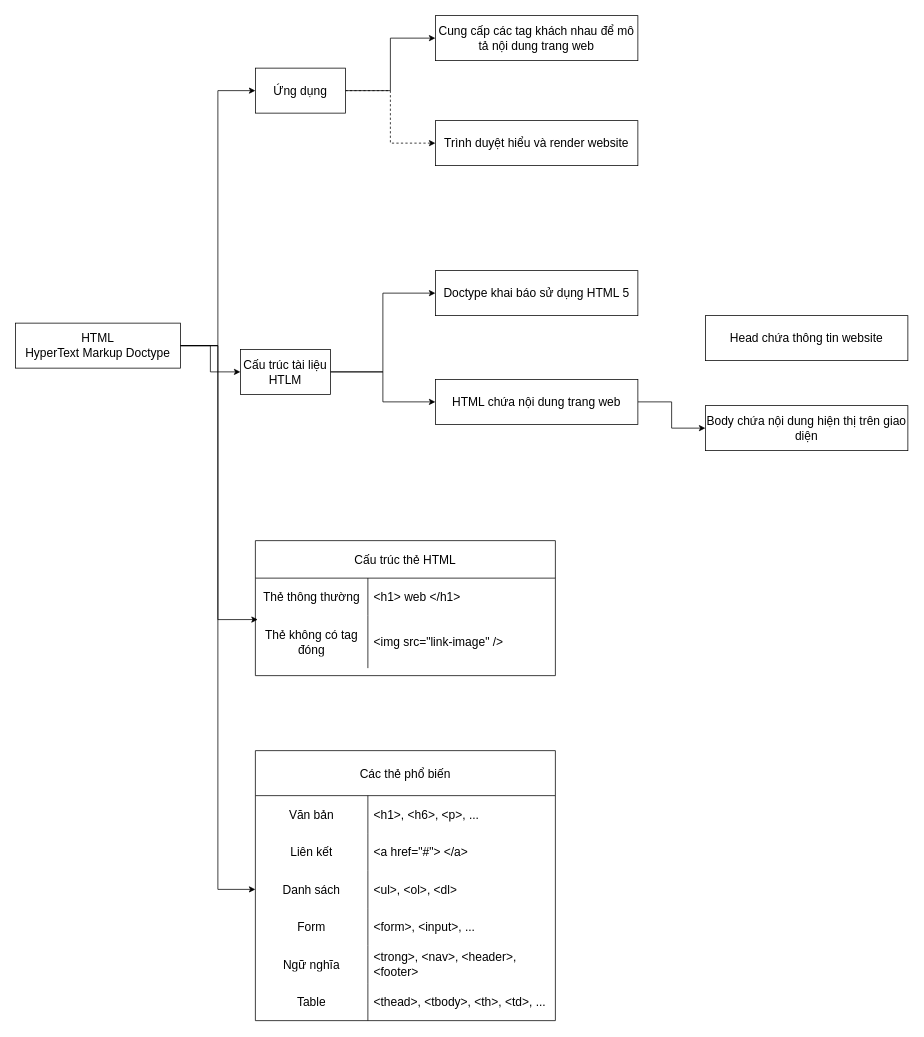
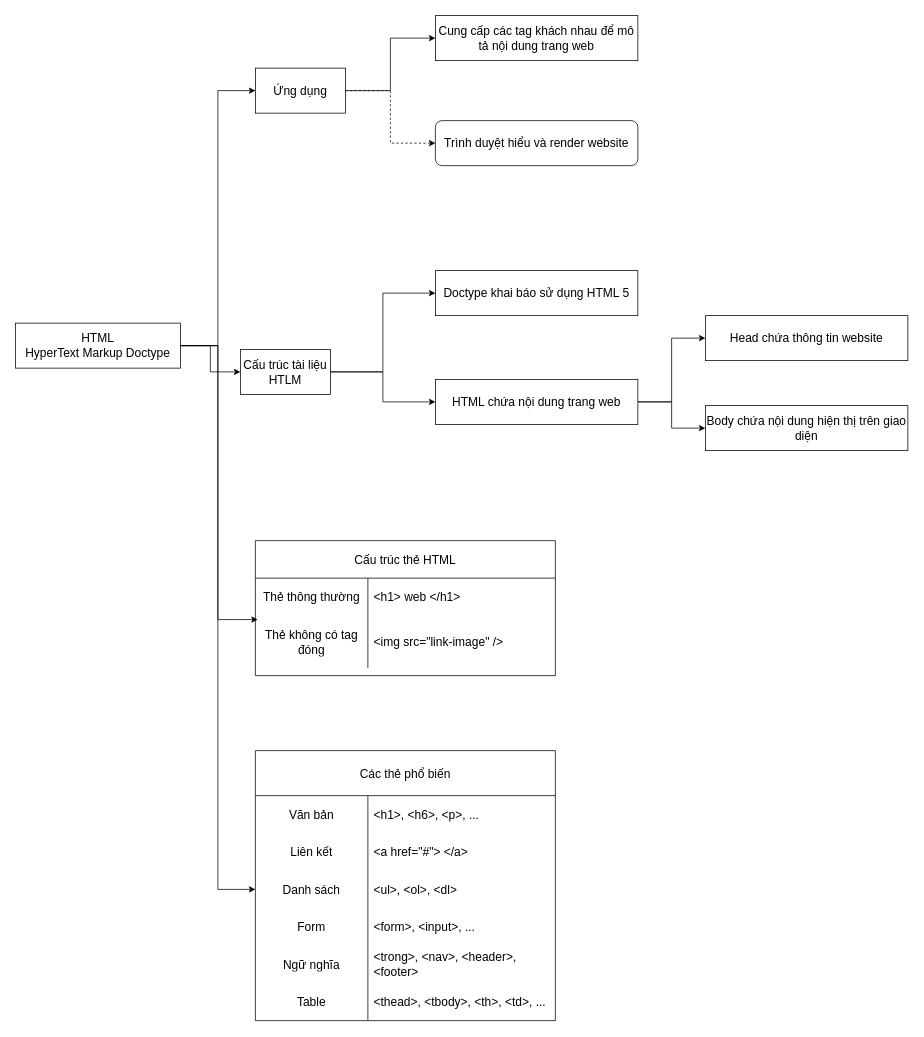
(537, 143) -> (537, 143)
none -> (672, 368)
